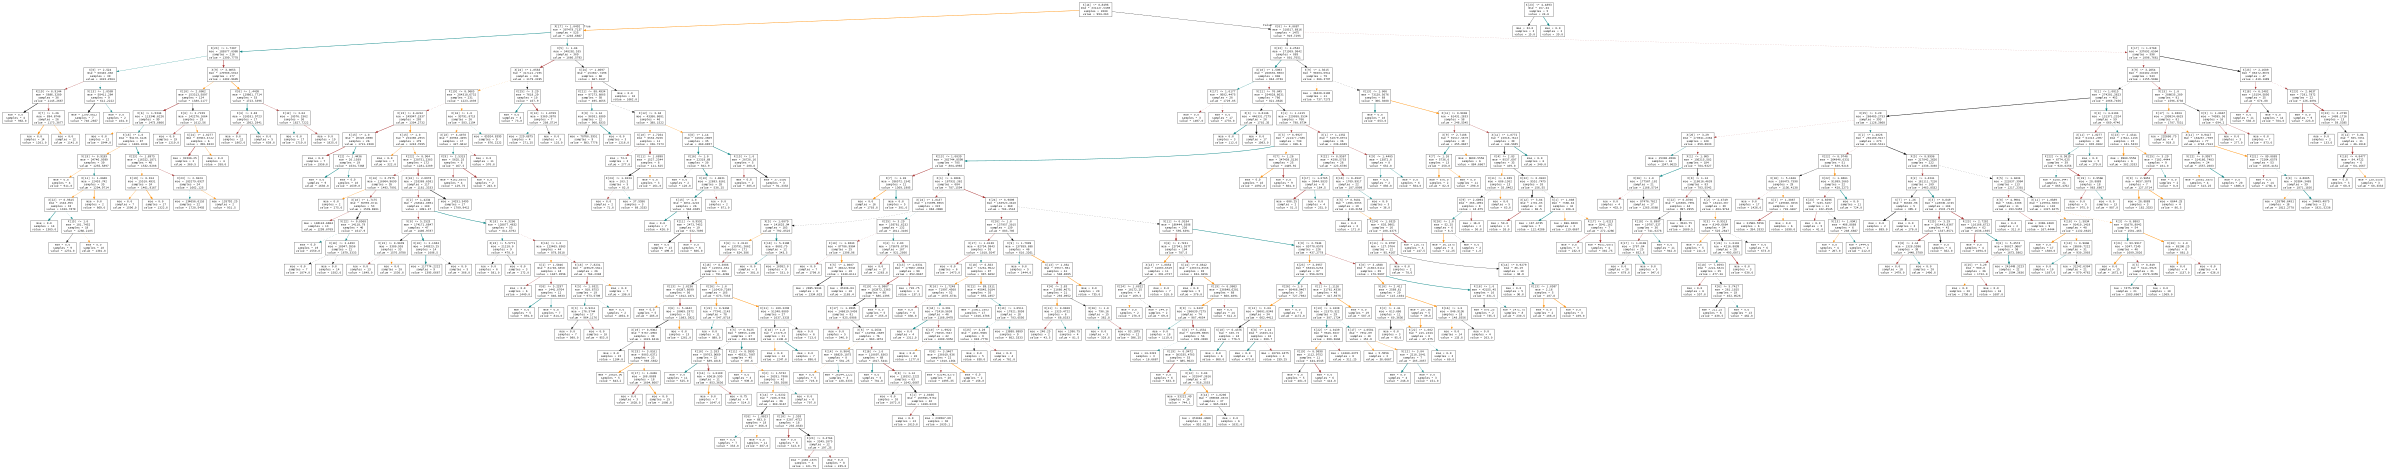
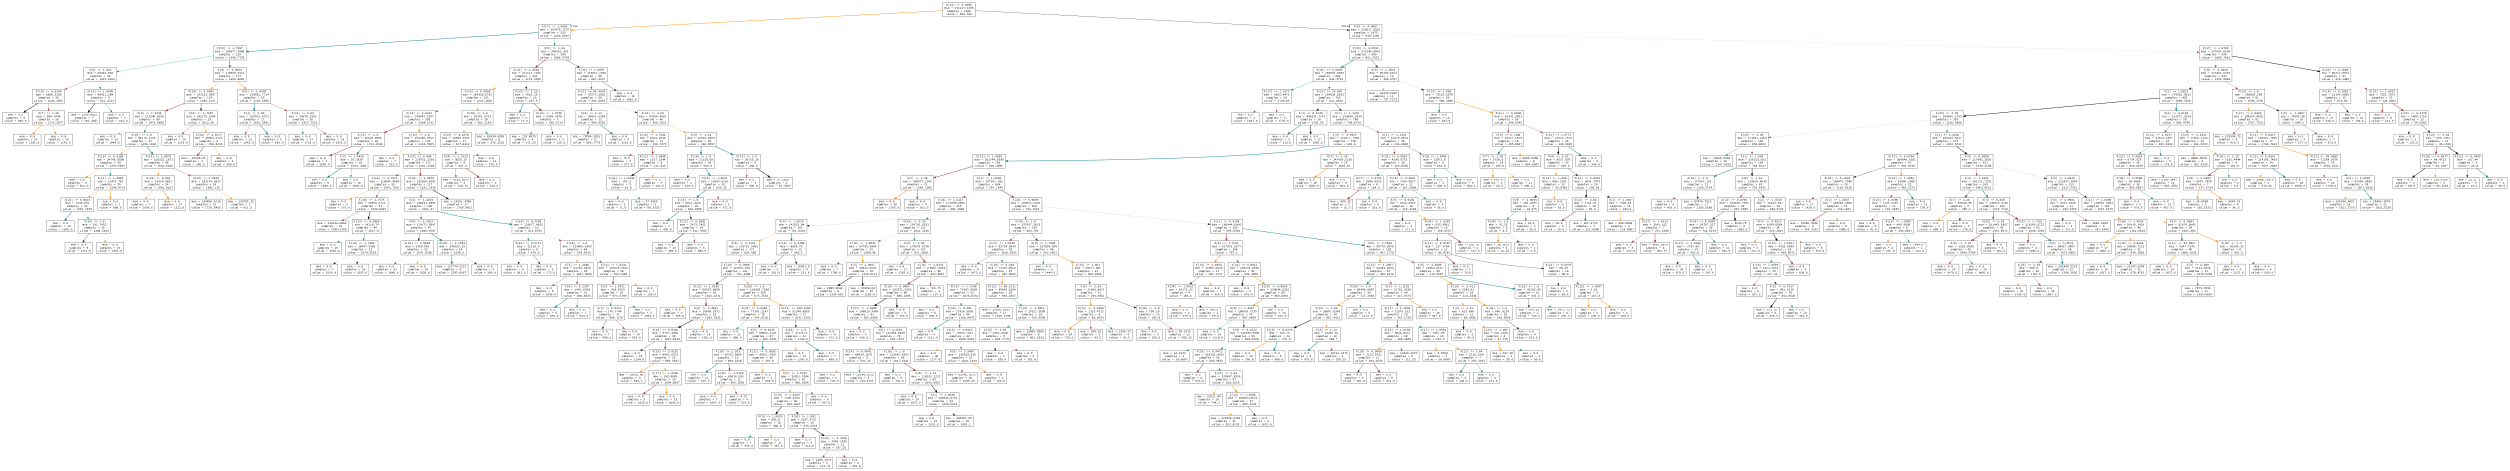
none -> (2452, 150)
(2057, 172) -> (2163, 171)
(1547, 216) -> (1585, 215)
(1891, 216) -> (1945, 216)
(1738, 237) -> (1792, 237)
(762, 259) -> (780, 259)
(1073, 281) -> (1076, 324)
(2160, 291) -> none
(1421, 322) -> (1499, 345)
(1452, 335) -> none
none -> (1242, 356)
